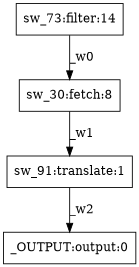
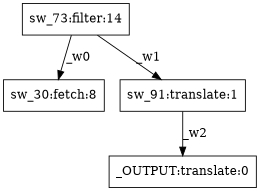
(70, 129) -> (126, 55)
(70, 248) -> (183, 172)
